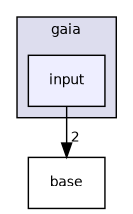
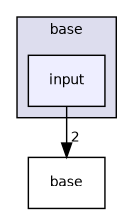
(67, 30) -> (67, 30)
